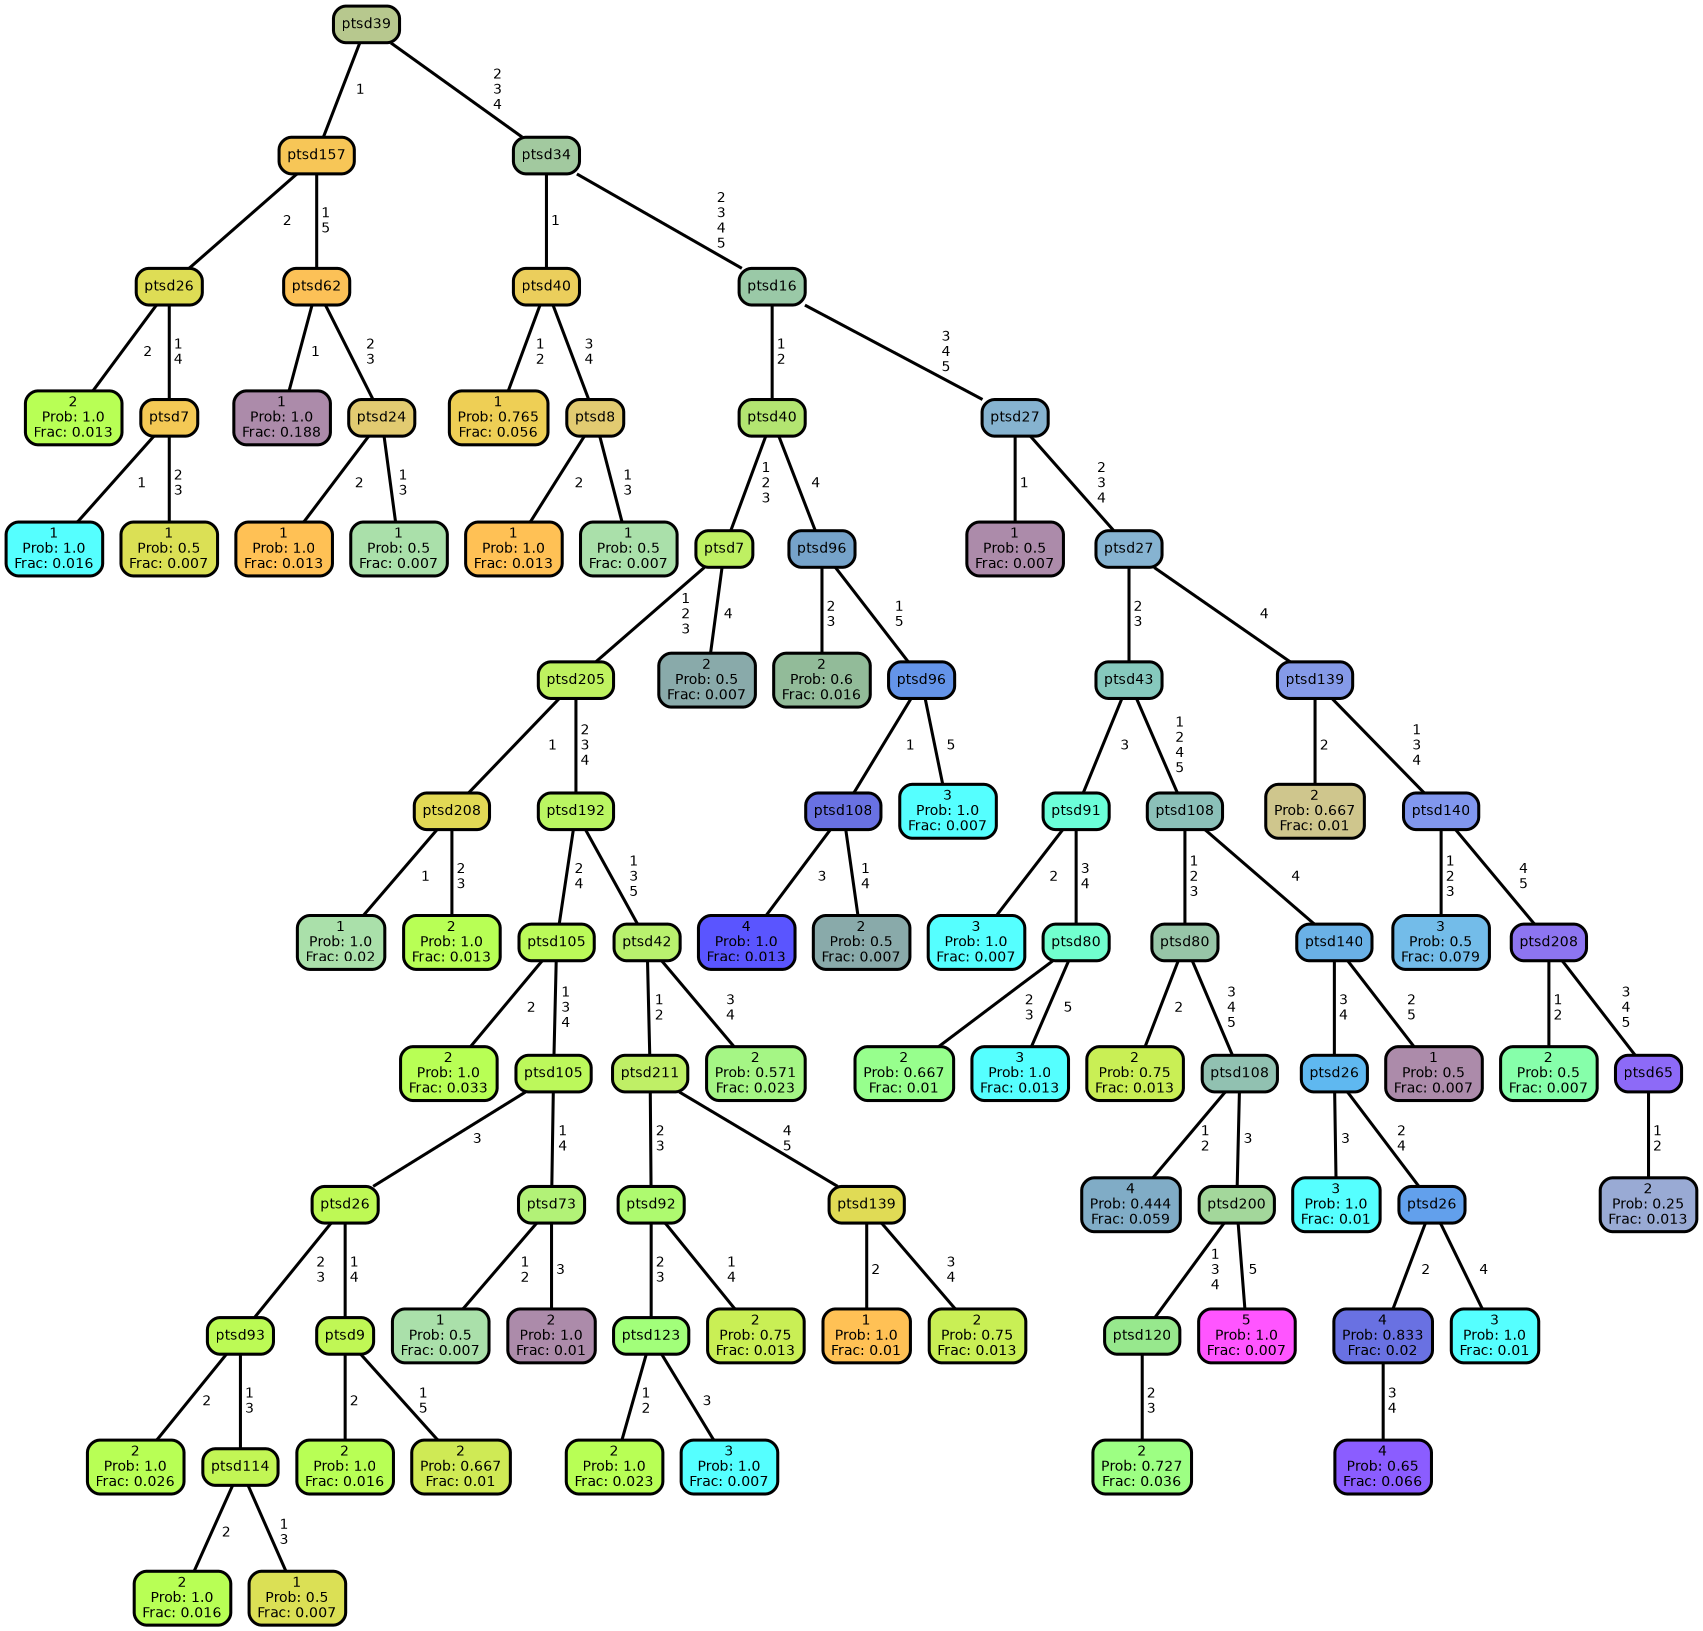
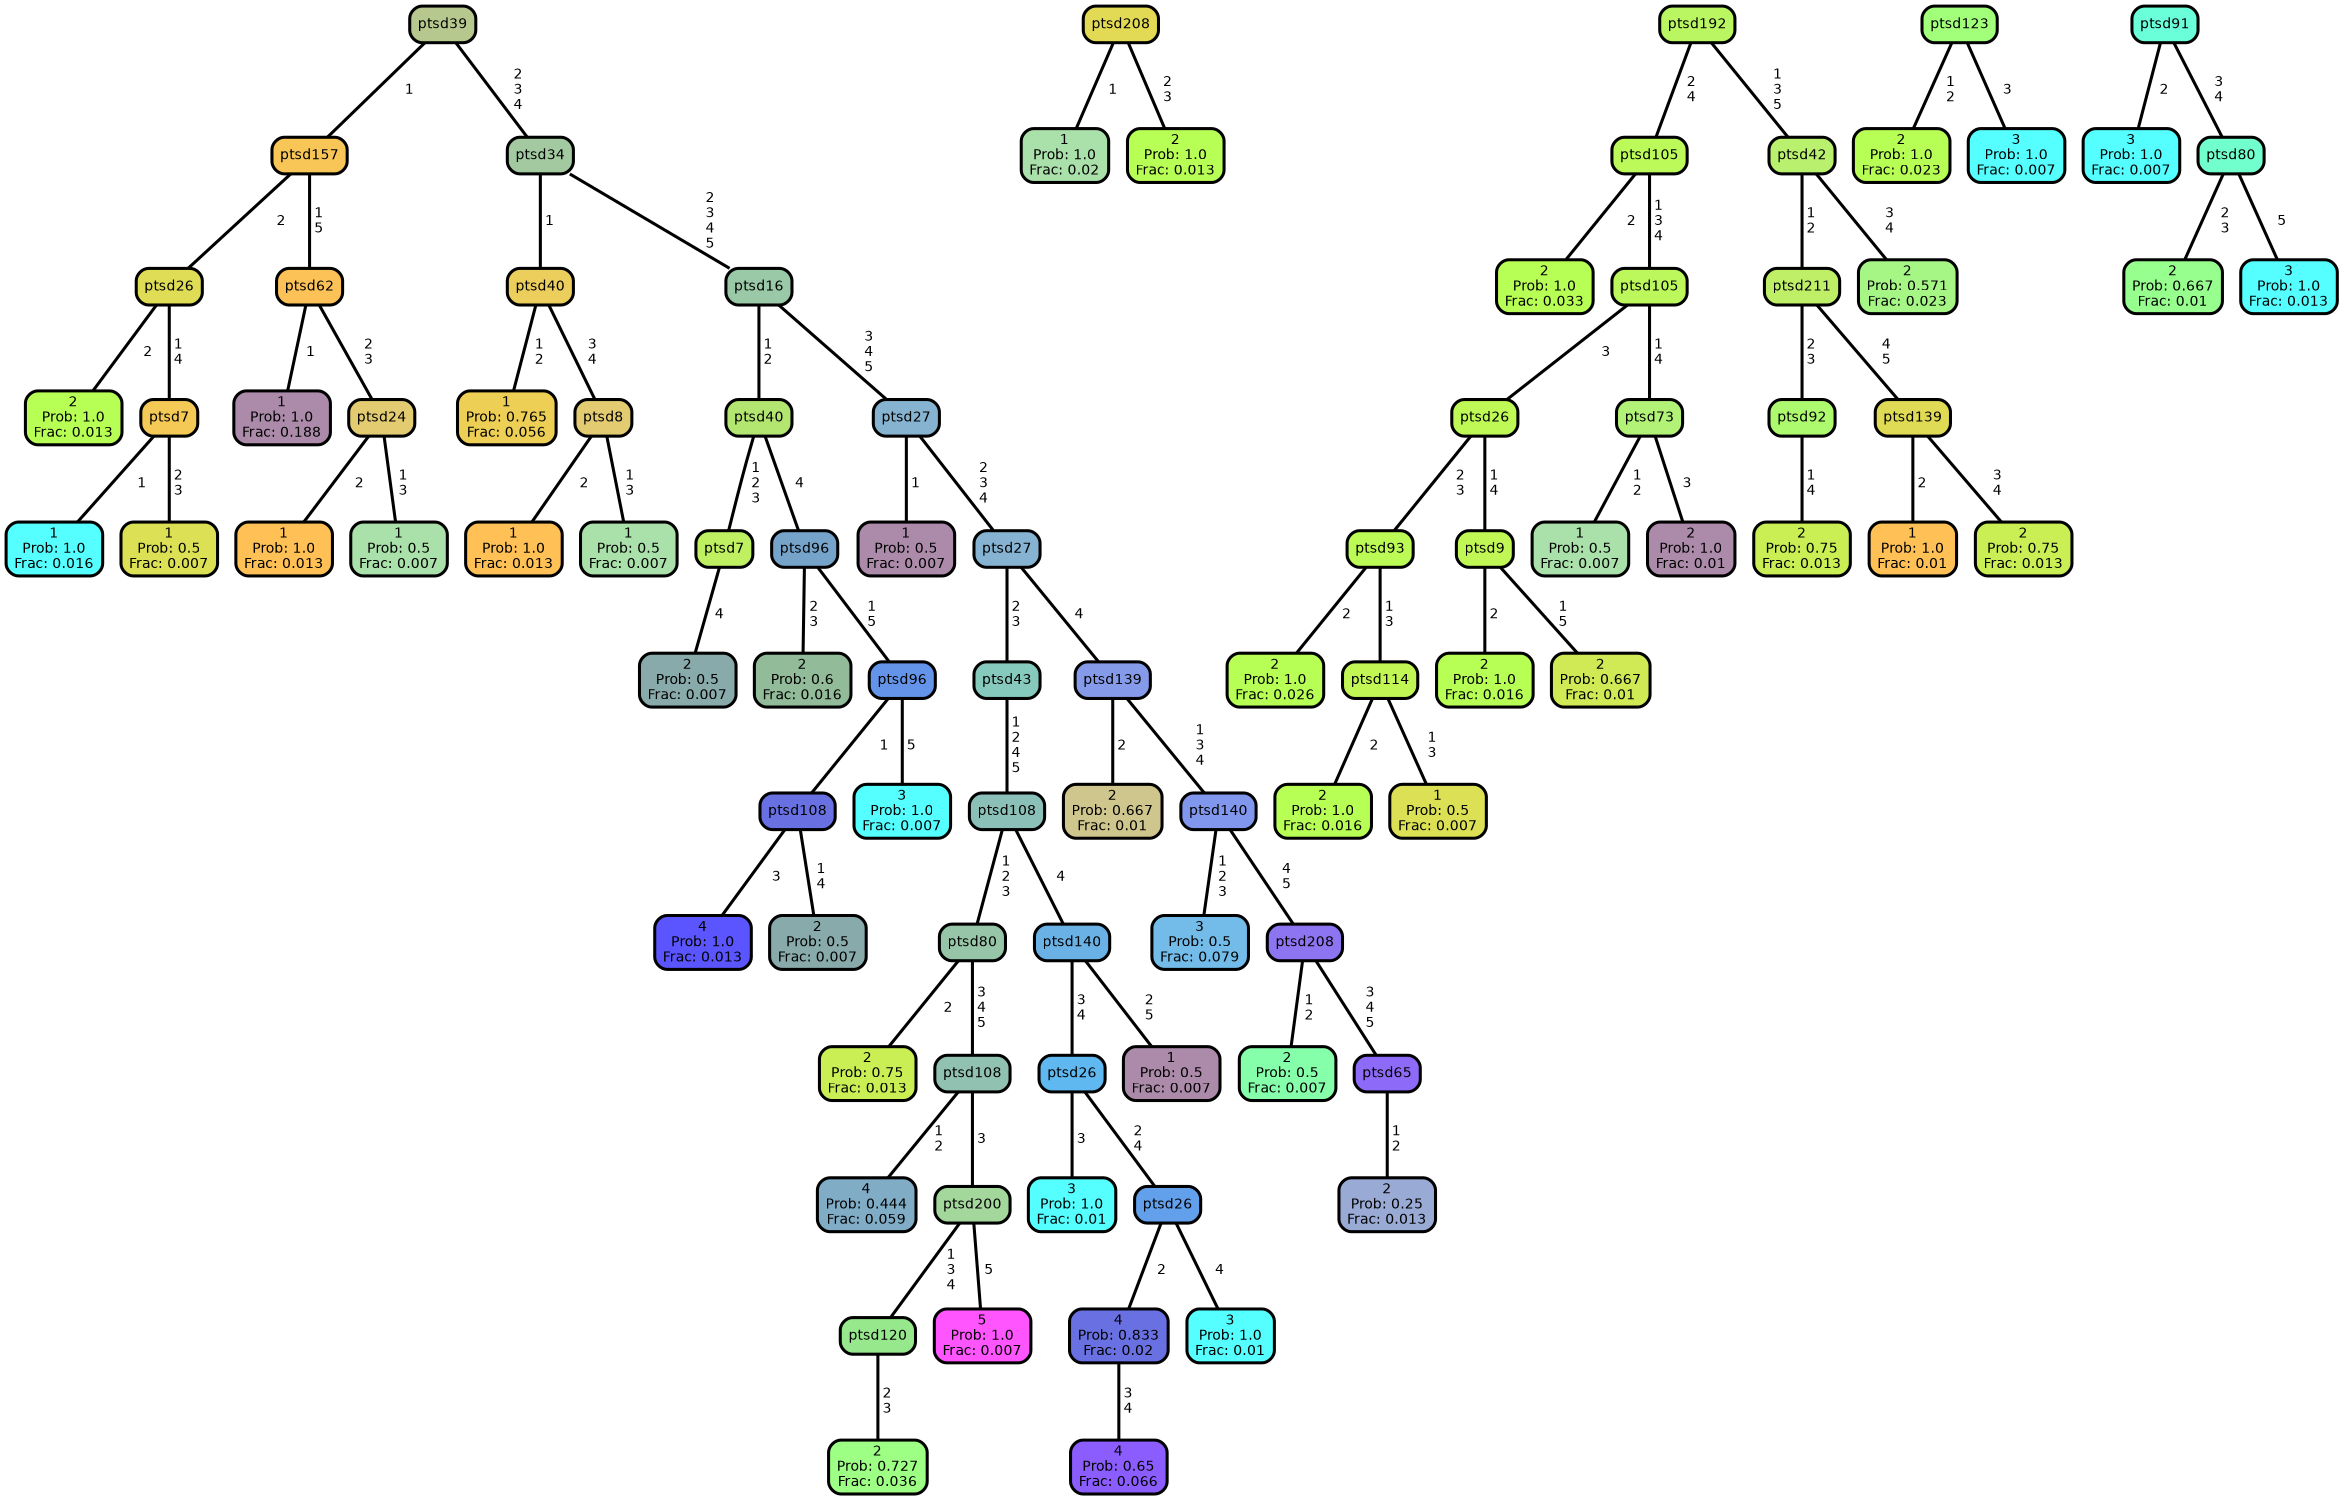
(576, 680) -> none
(1103, 746) -> none
(651, 1270) -> none
